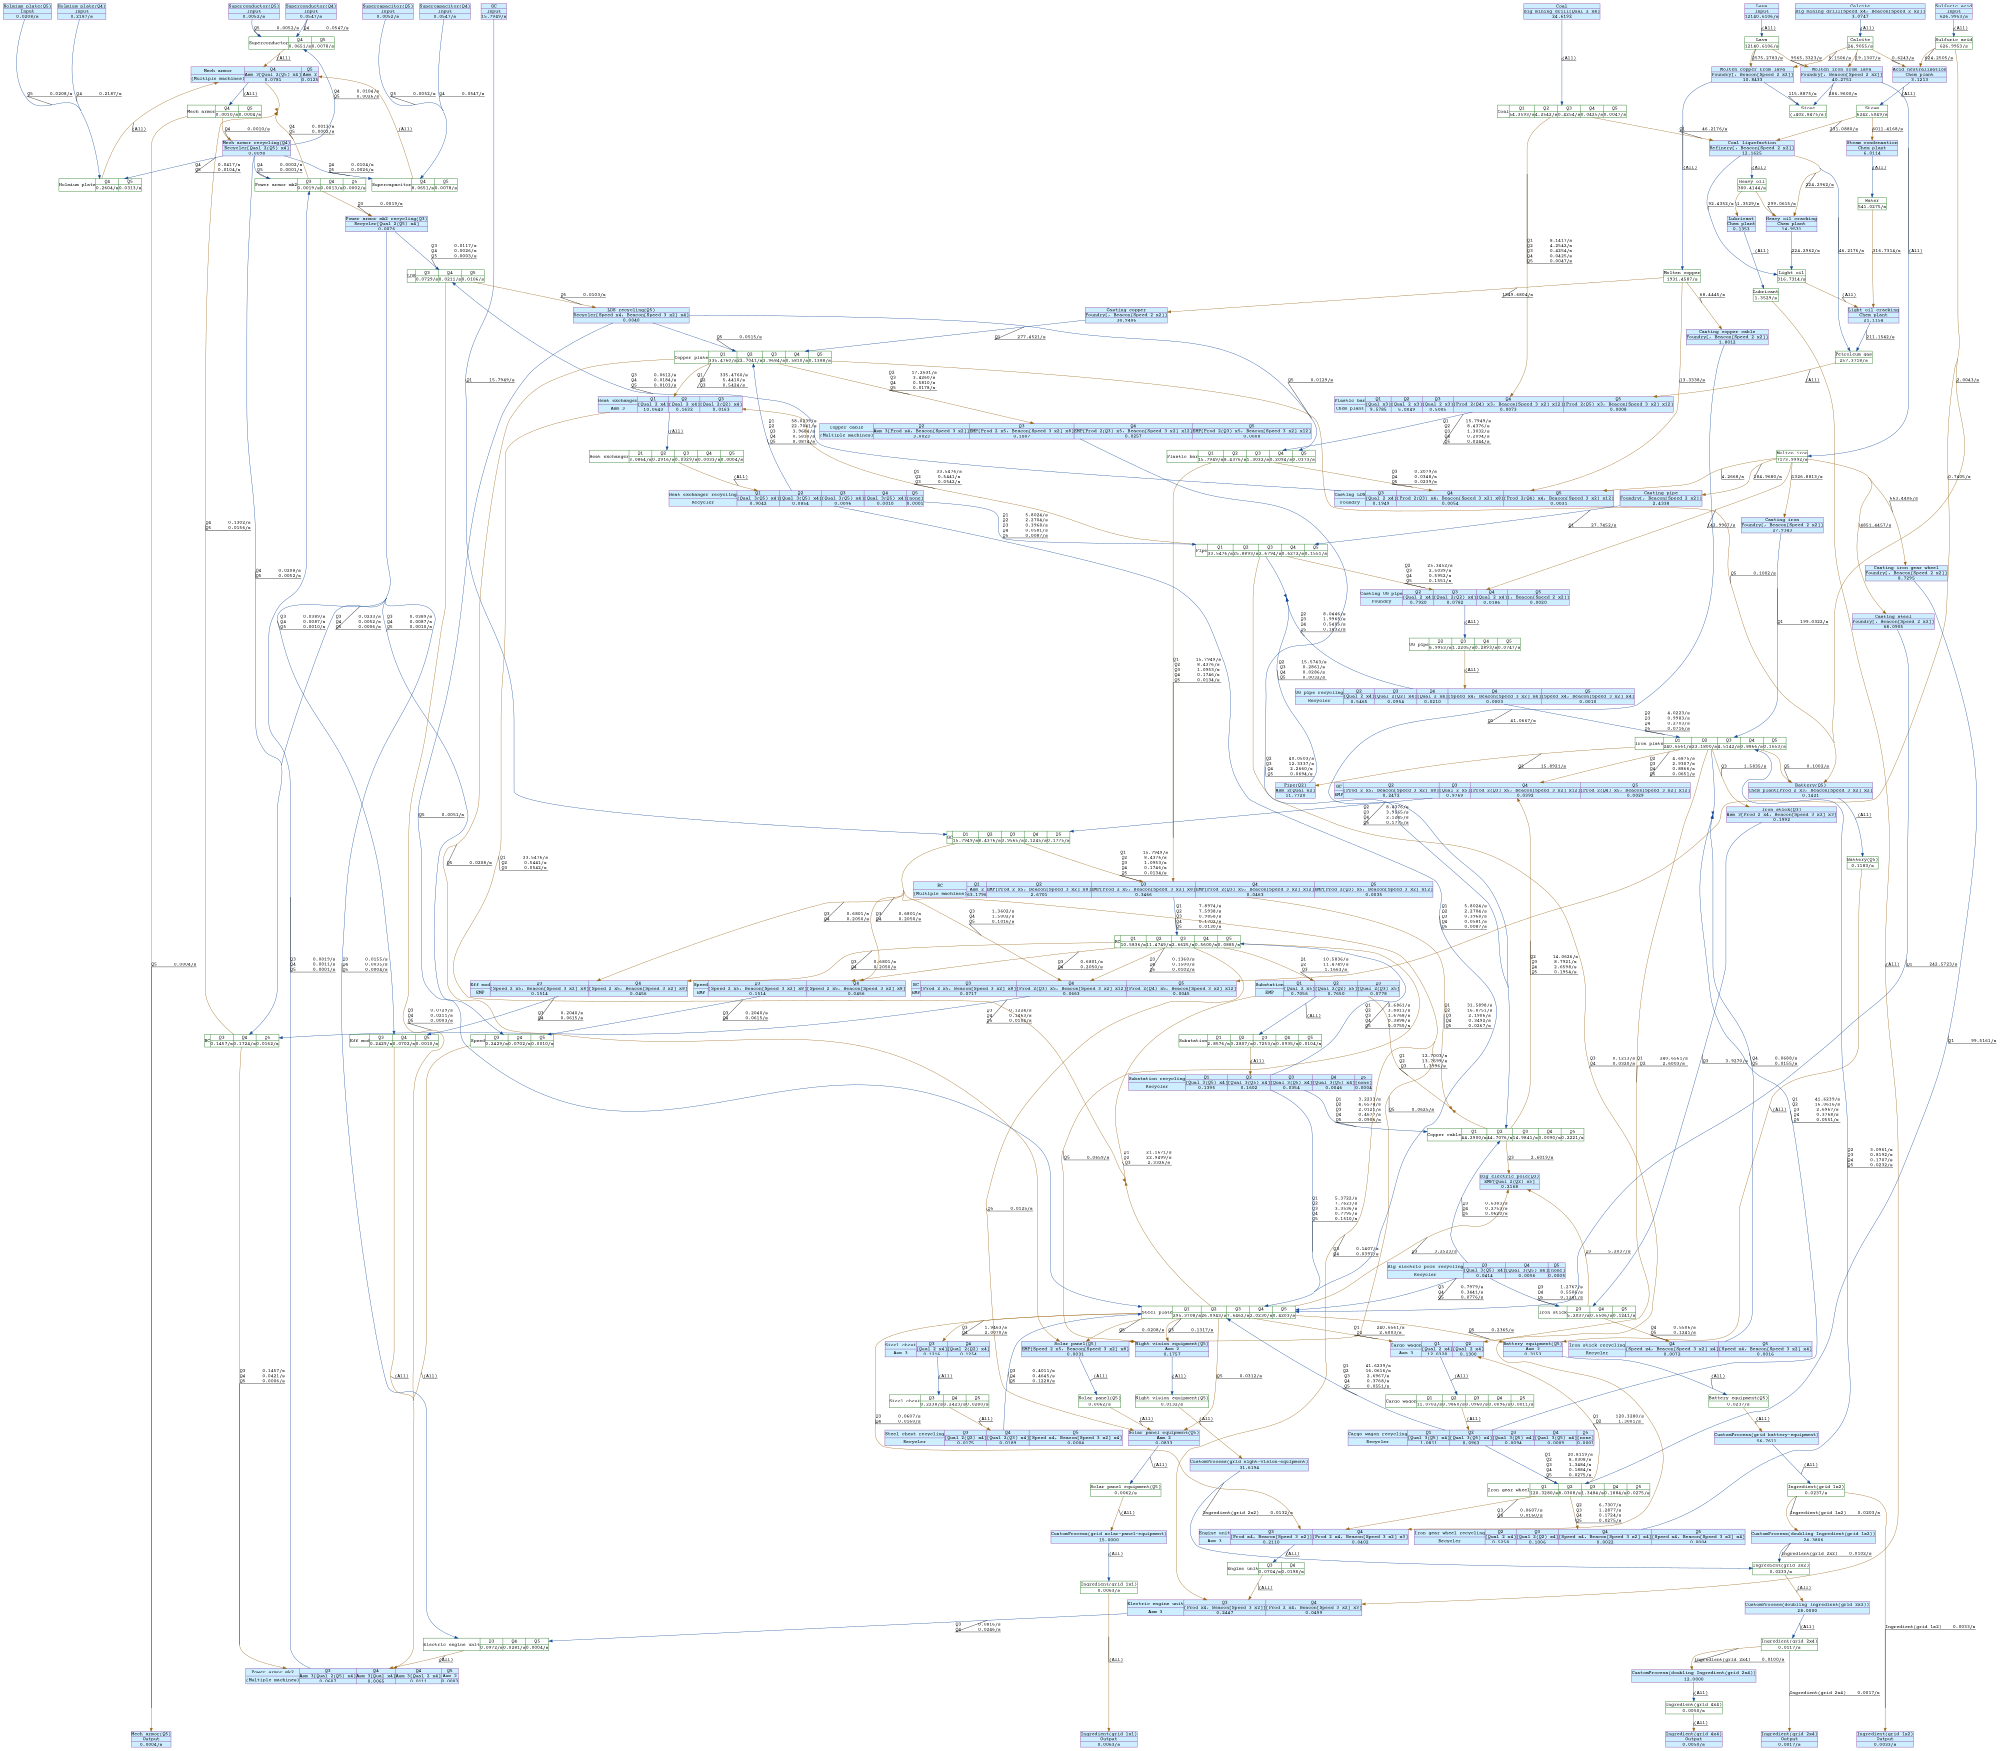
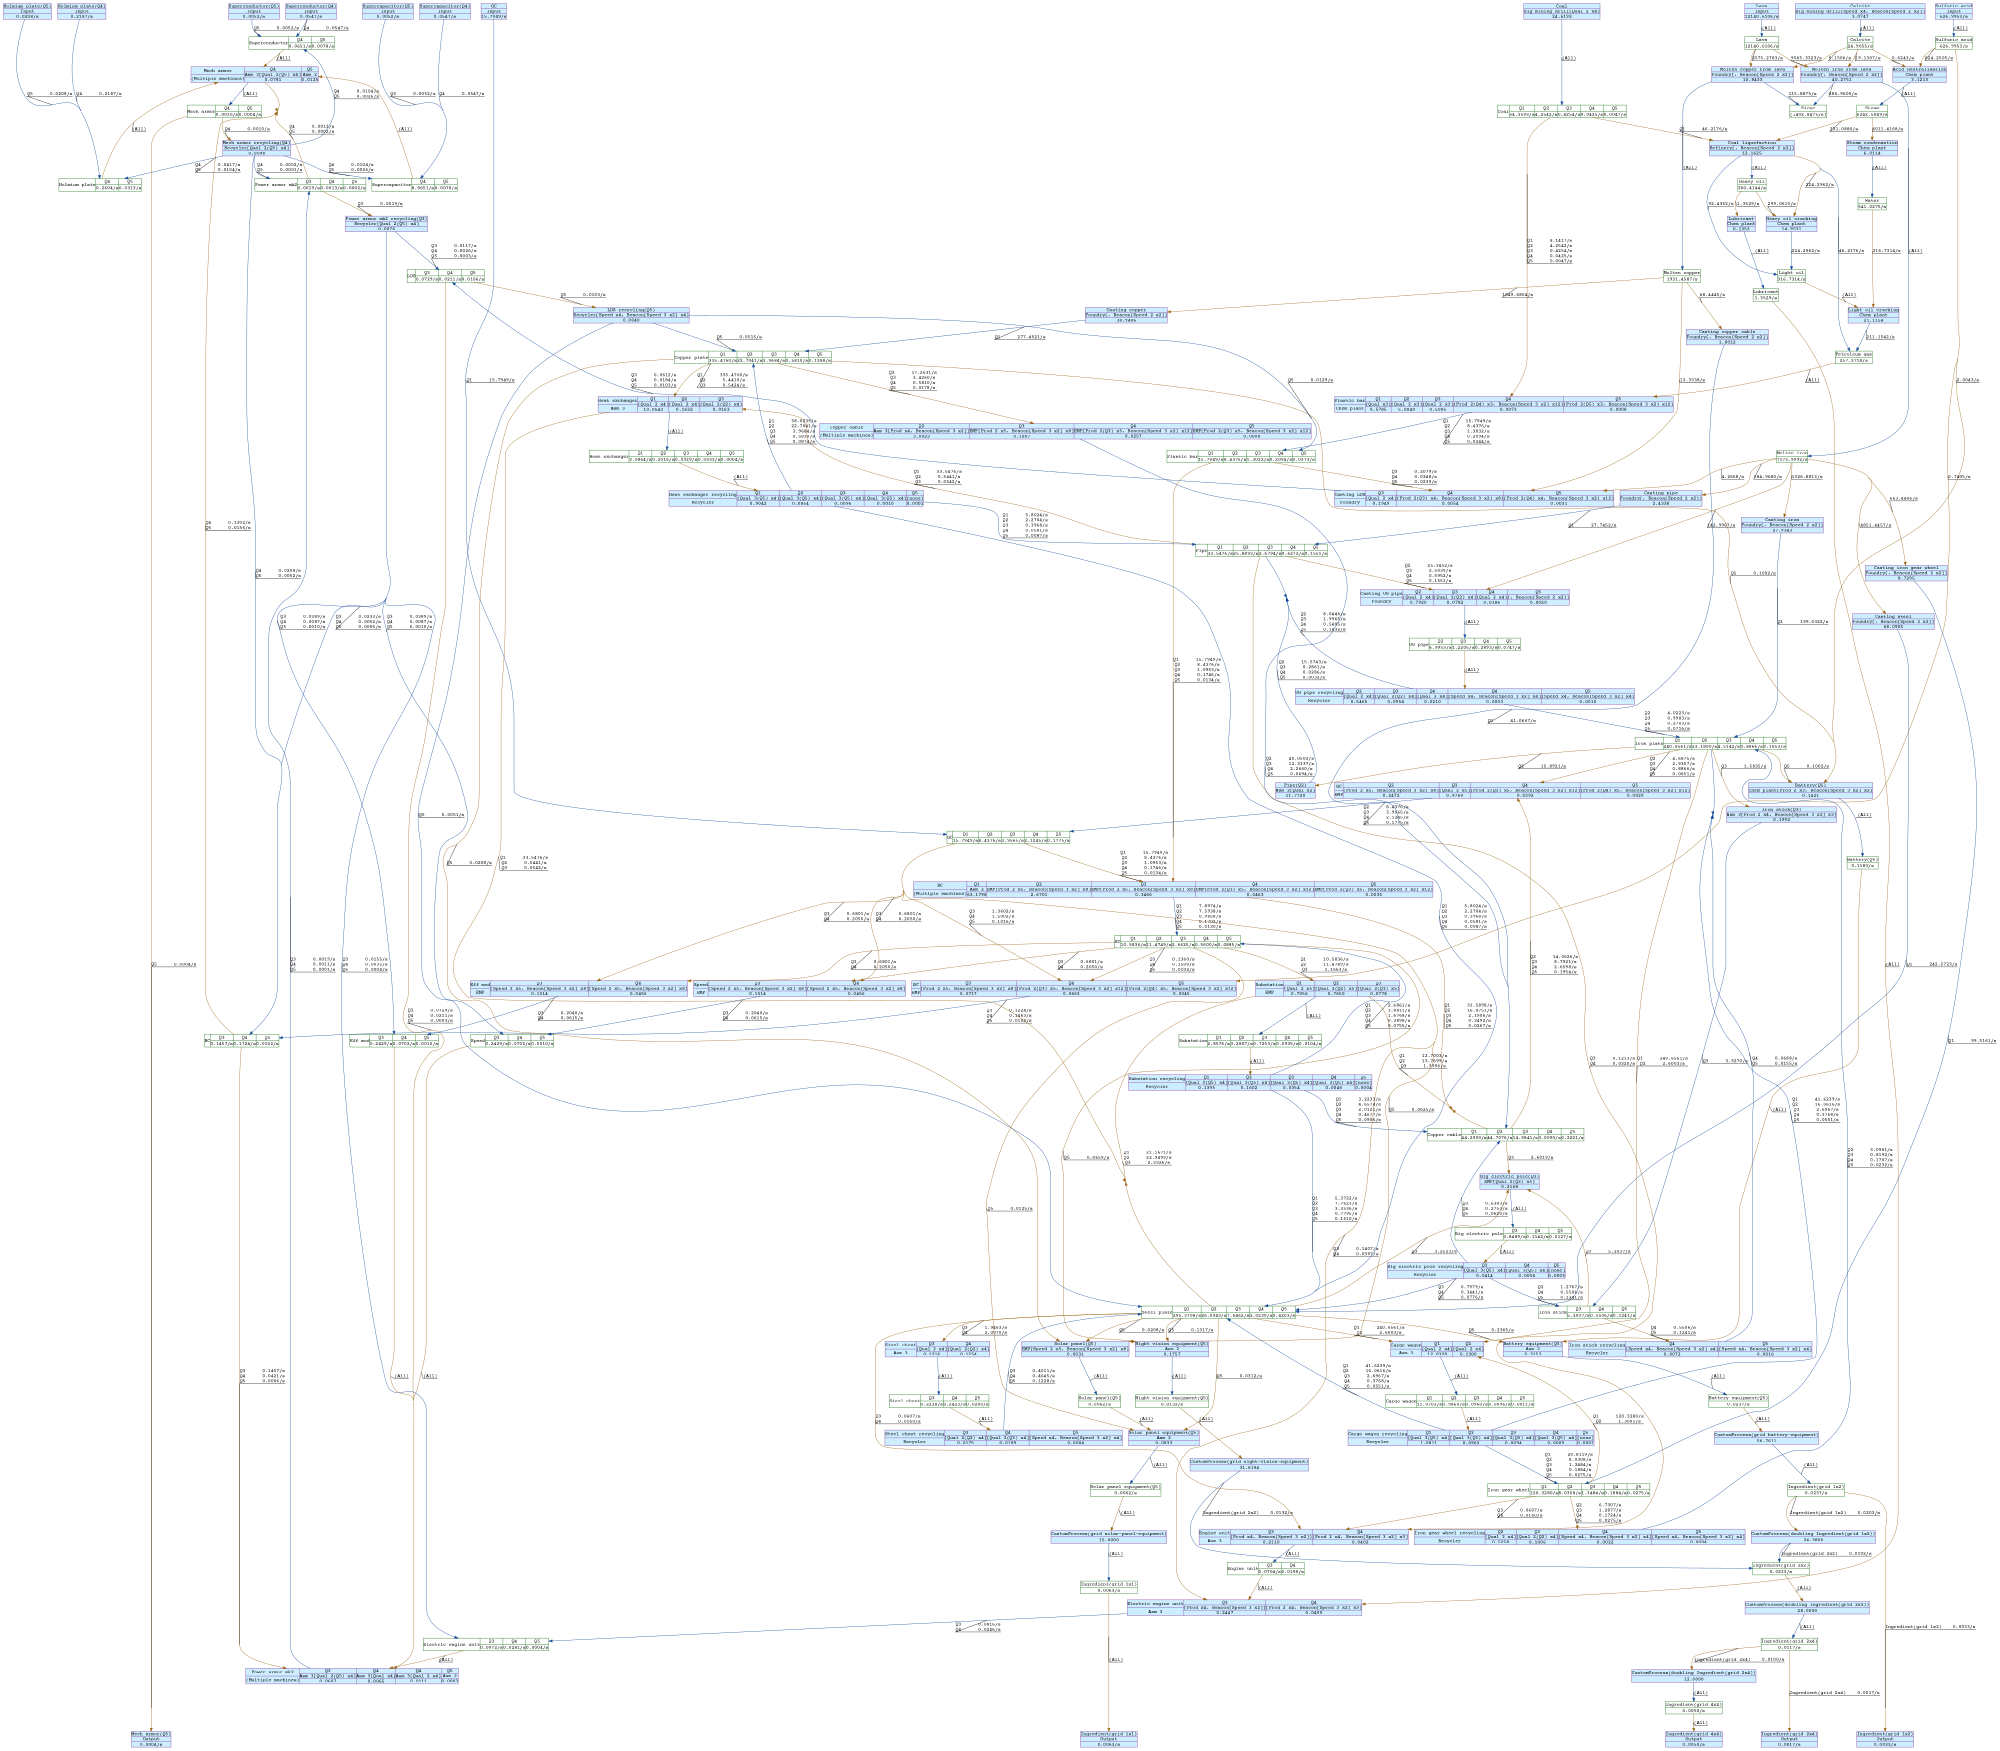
none -> (1513, 1234)
